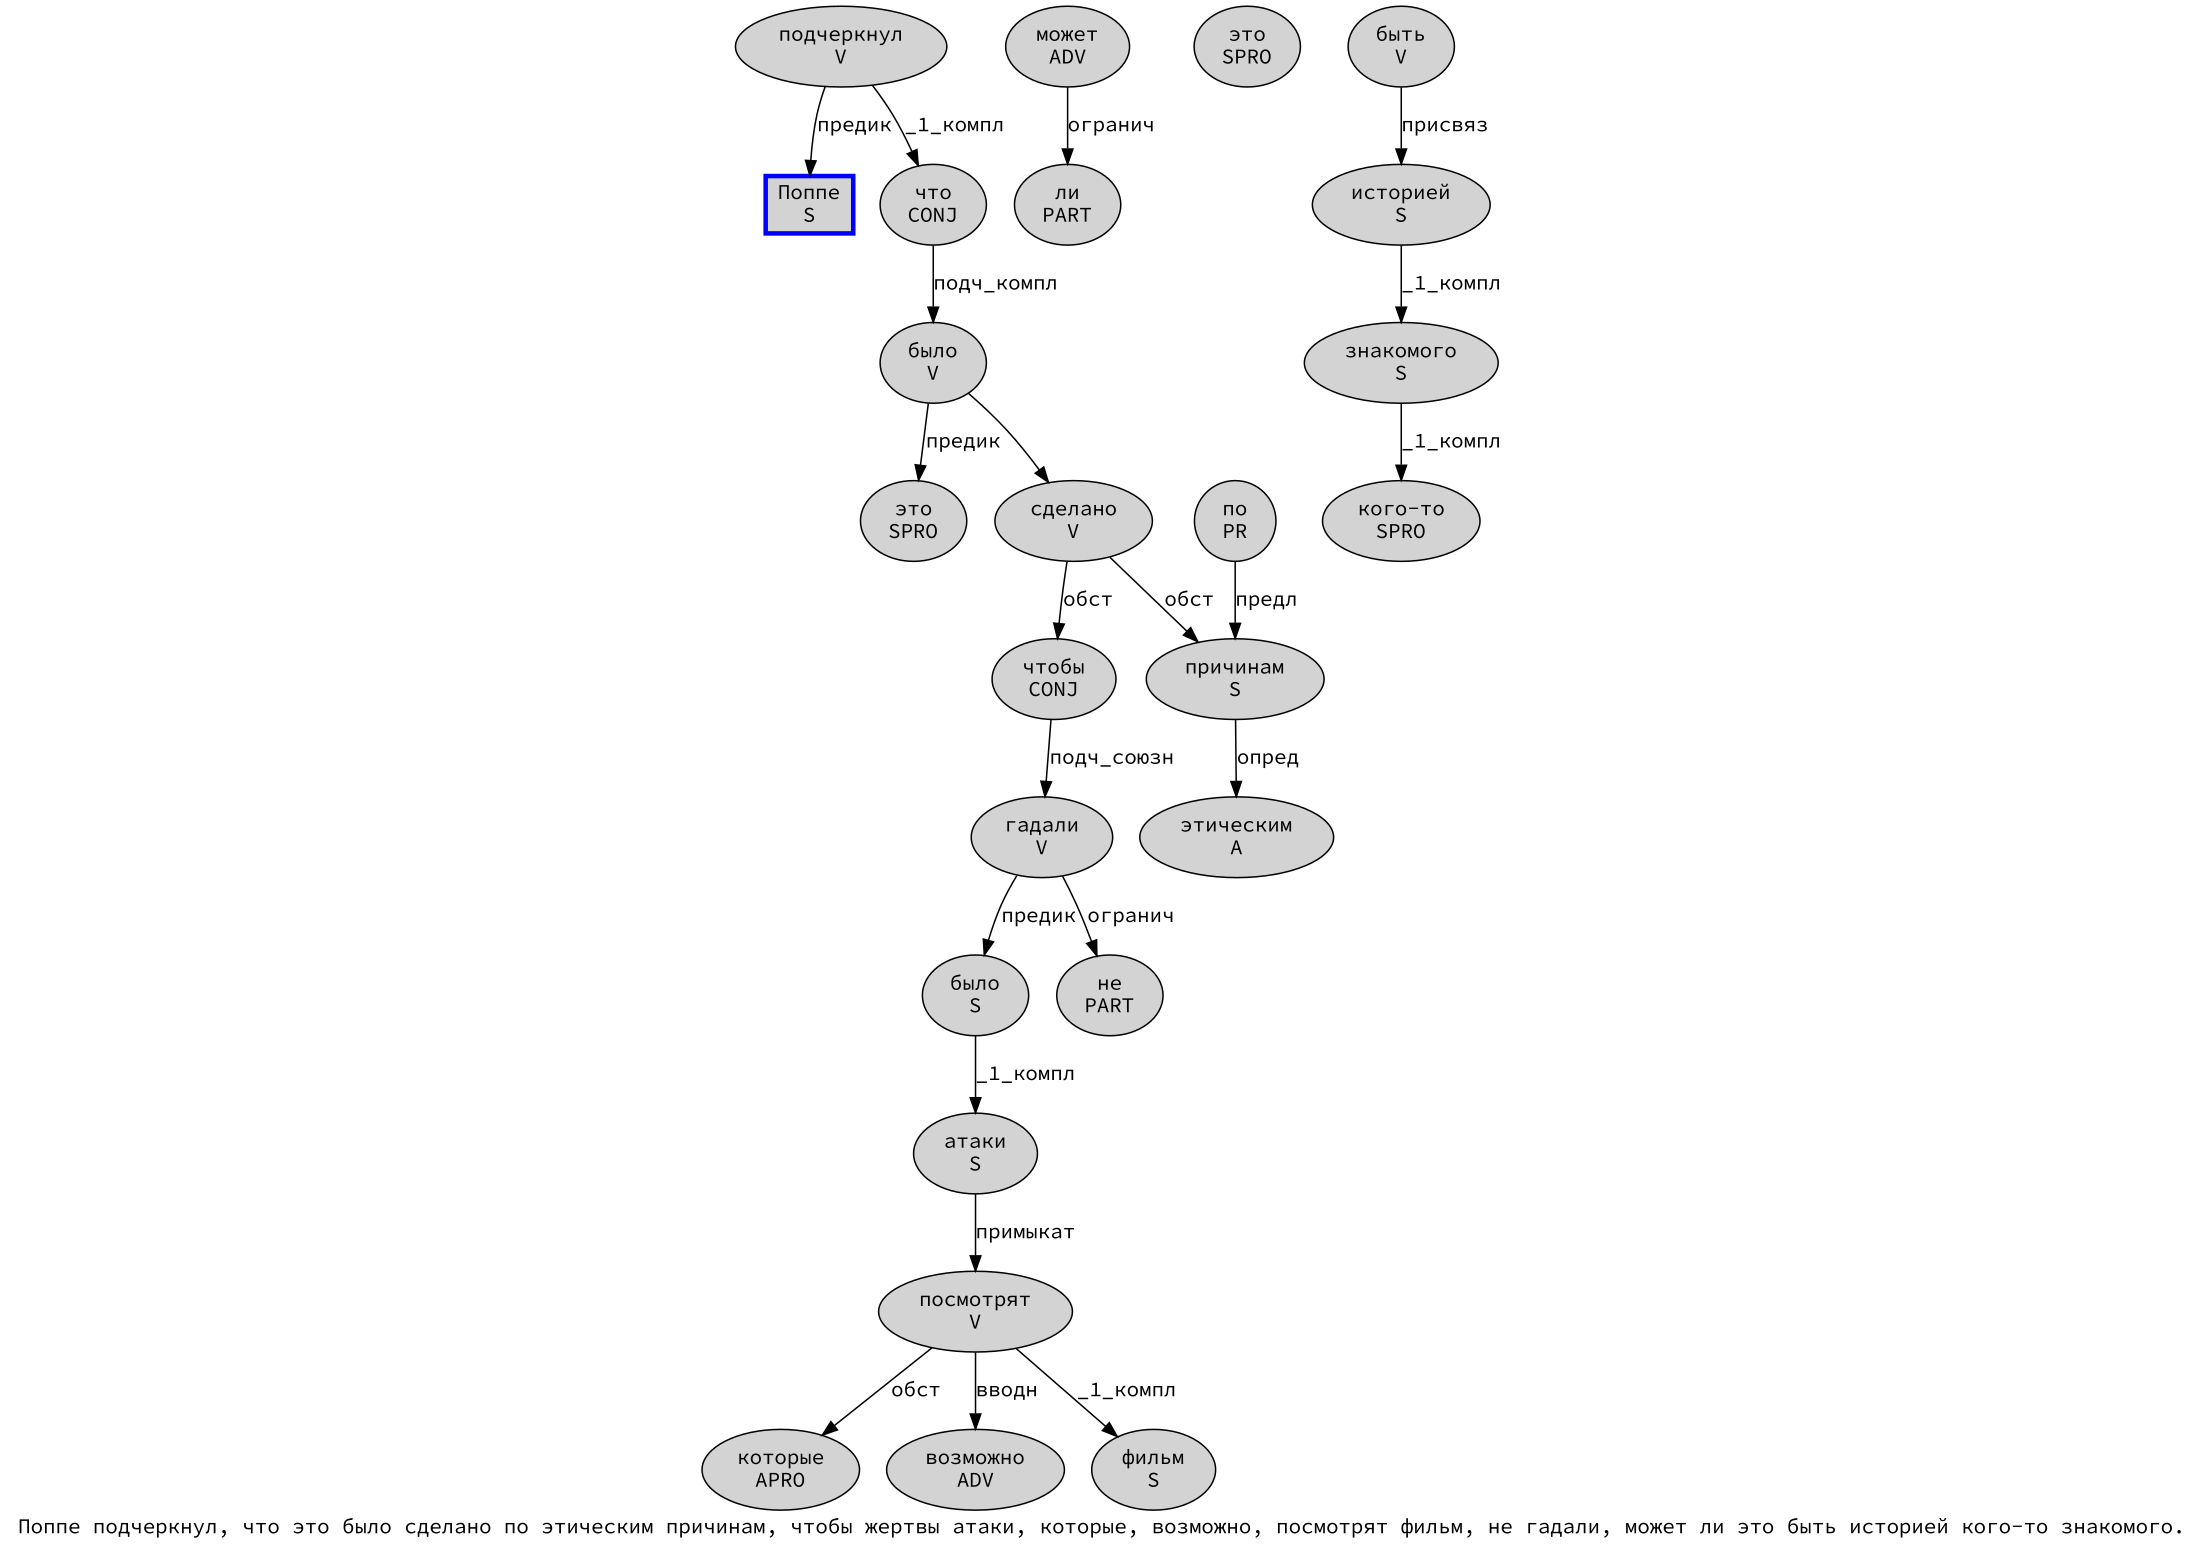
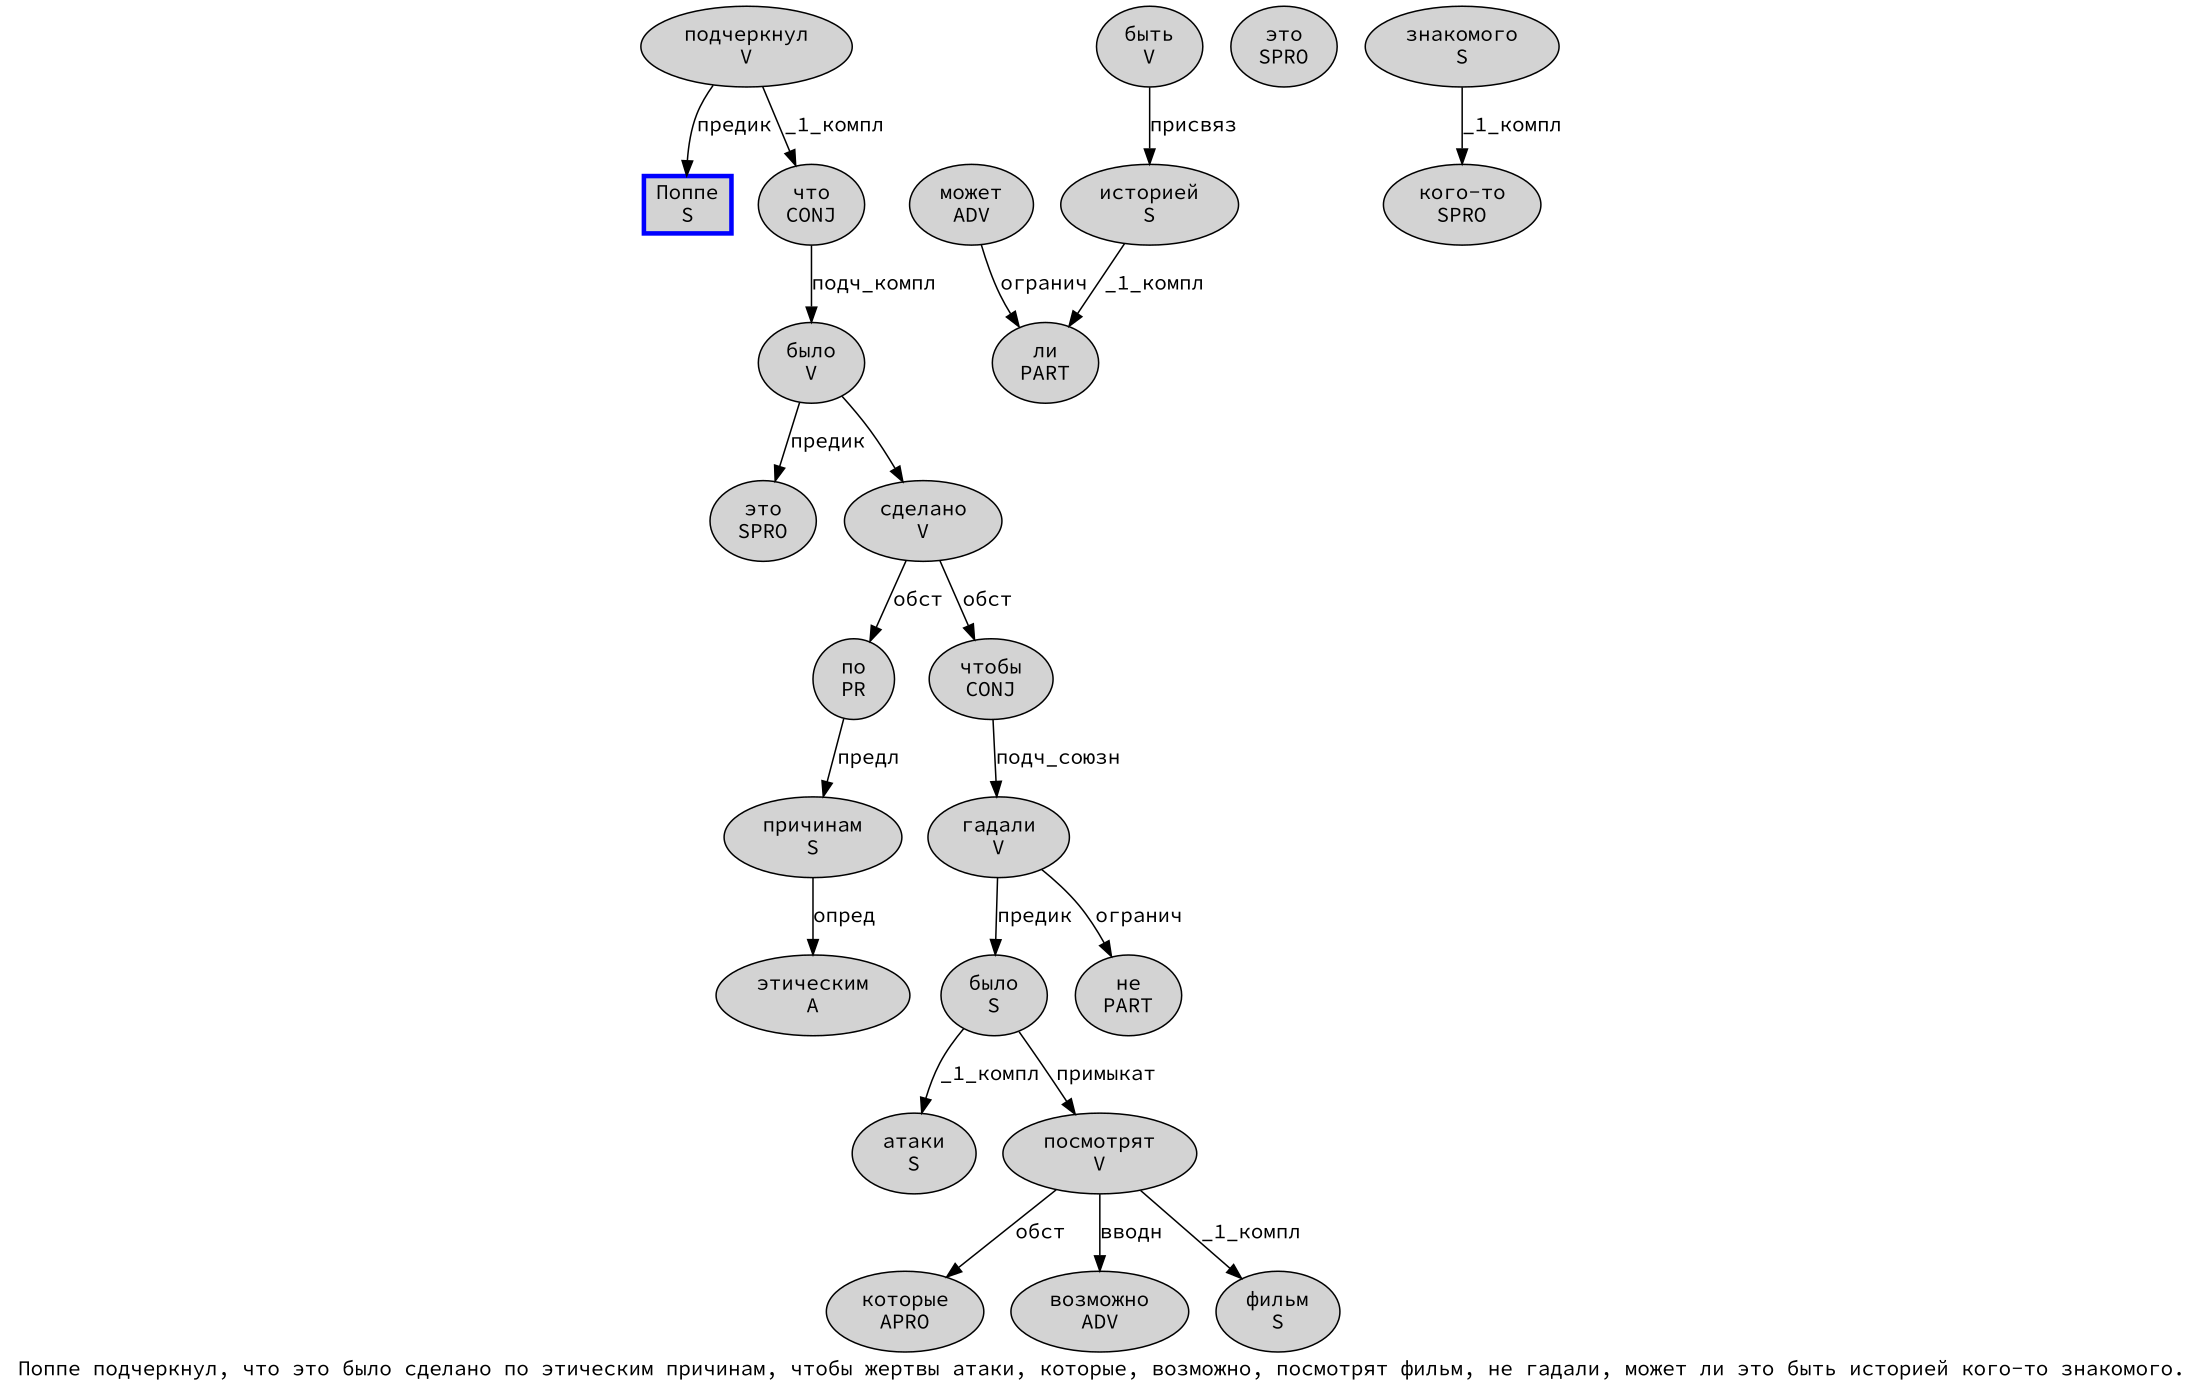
(1401, 276) -> (1101, 279)
(1148, 594) -> (891, 594)
(976, 1225) -> (1043, 1066)
